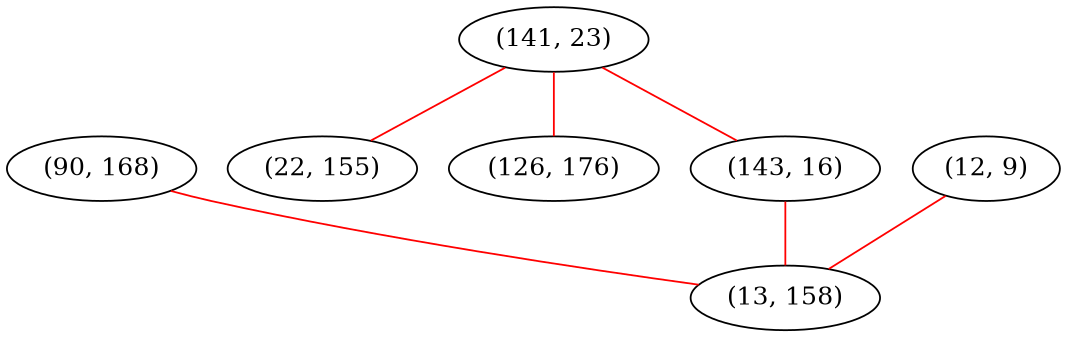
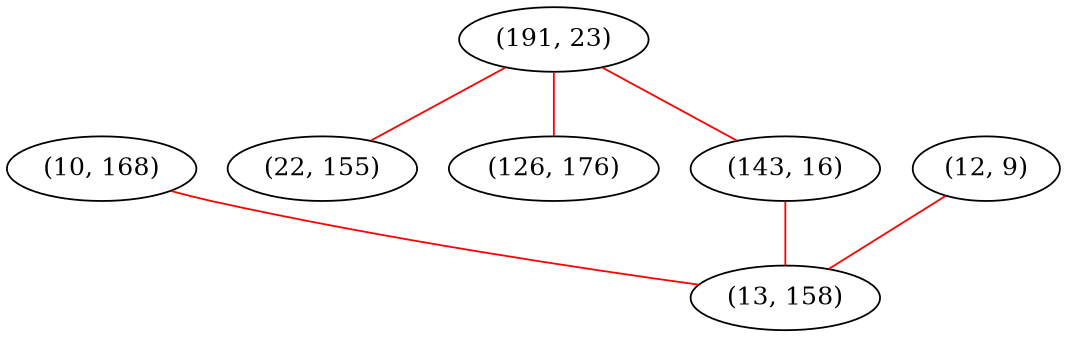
(554, 39) -> (554, 39)
(102, 169) -> (102, 169)
